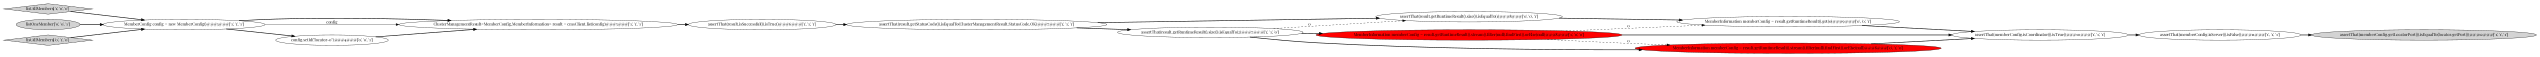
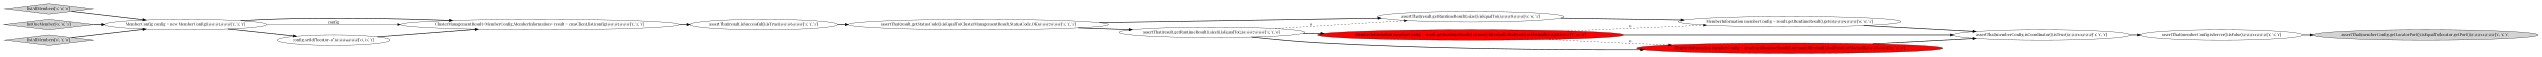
(48, 25) -> (49, 25)
